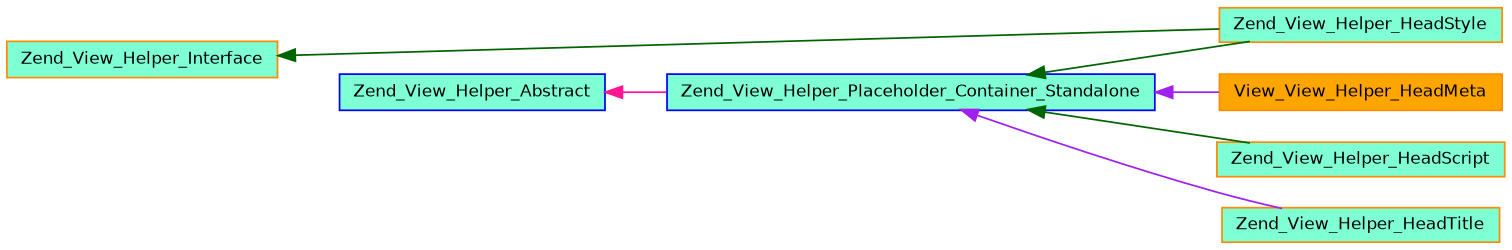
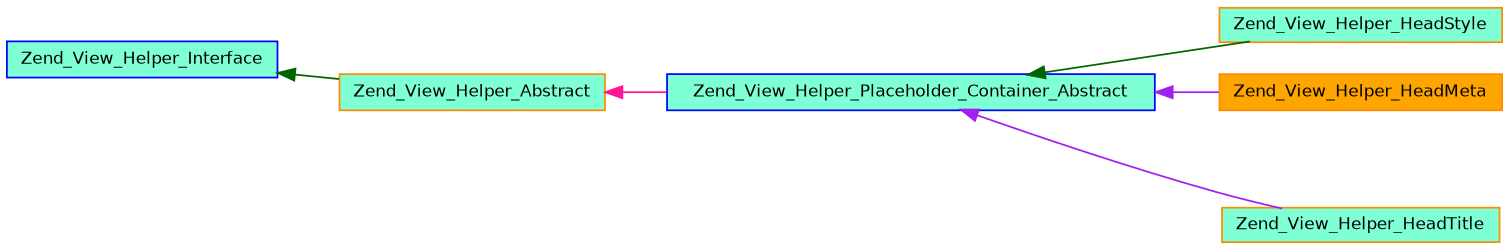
(757, 42) -> (317, 77)
(142, 59) -> (142, 59)
(472, 92) -> (472, 92)
(911, 92) -> (911, 92)
(1361, 92) -> (1361, 92)
(1361, 159) -> none
